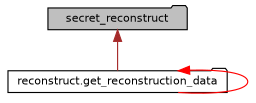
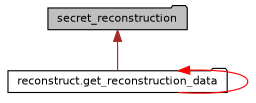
(118, 19) -> (118, 19)
